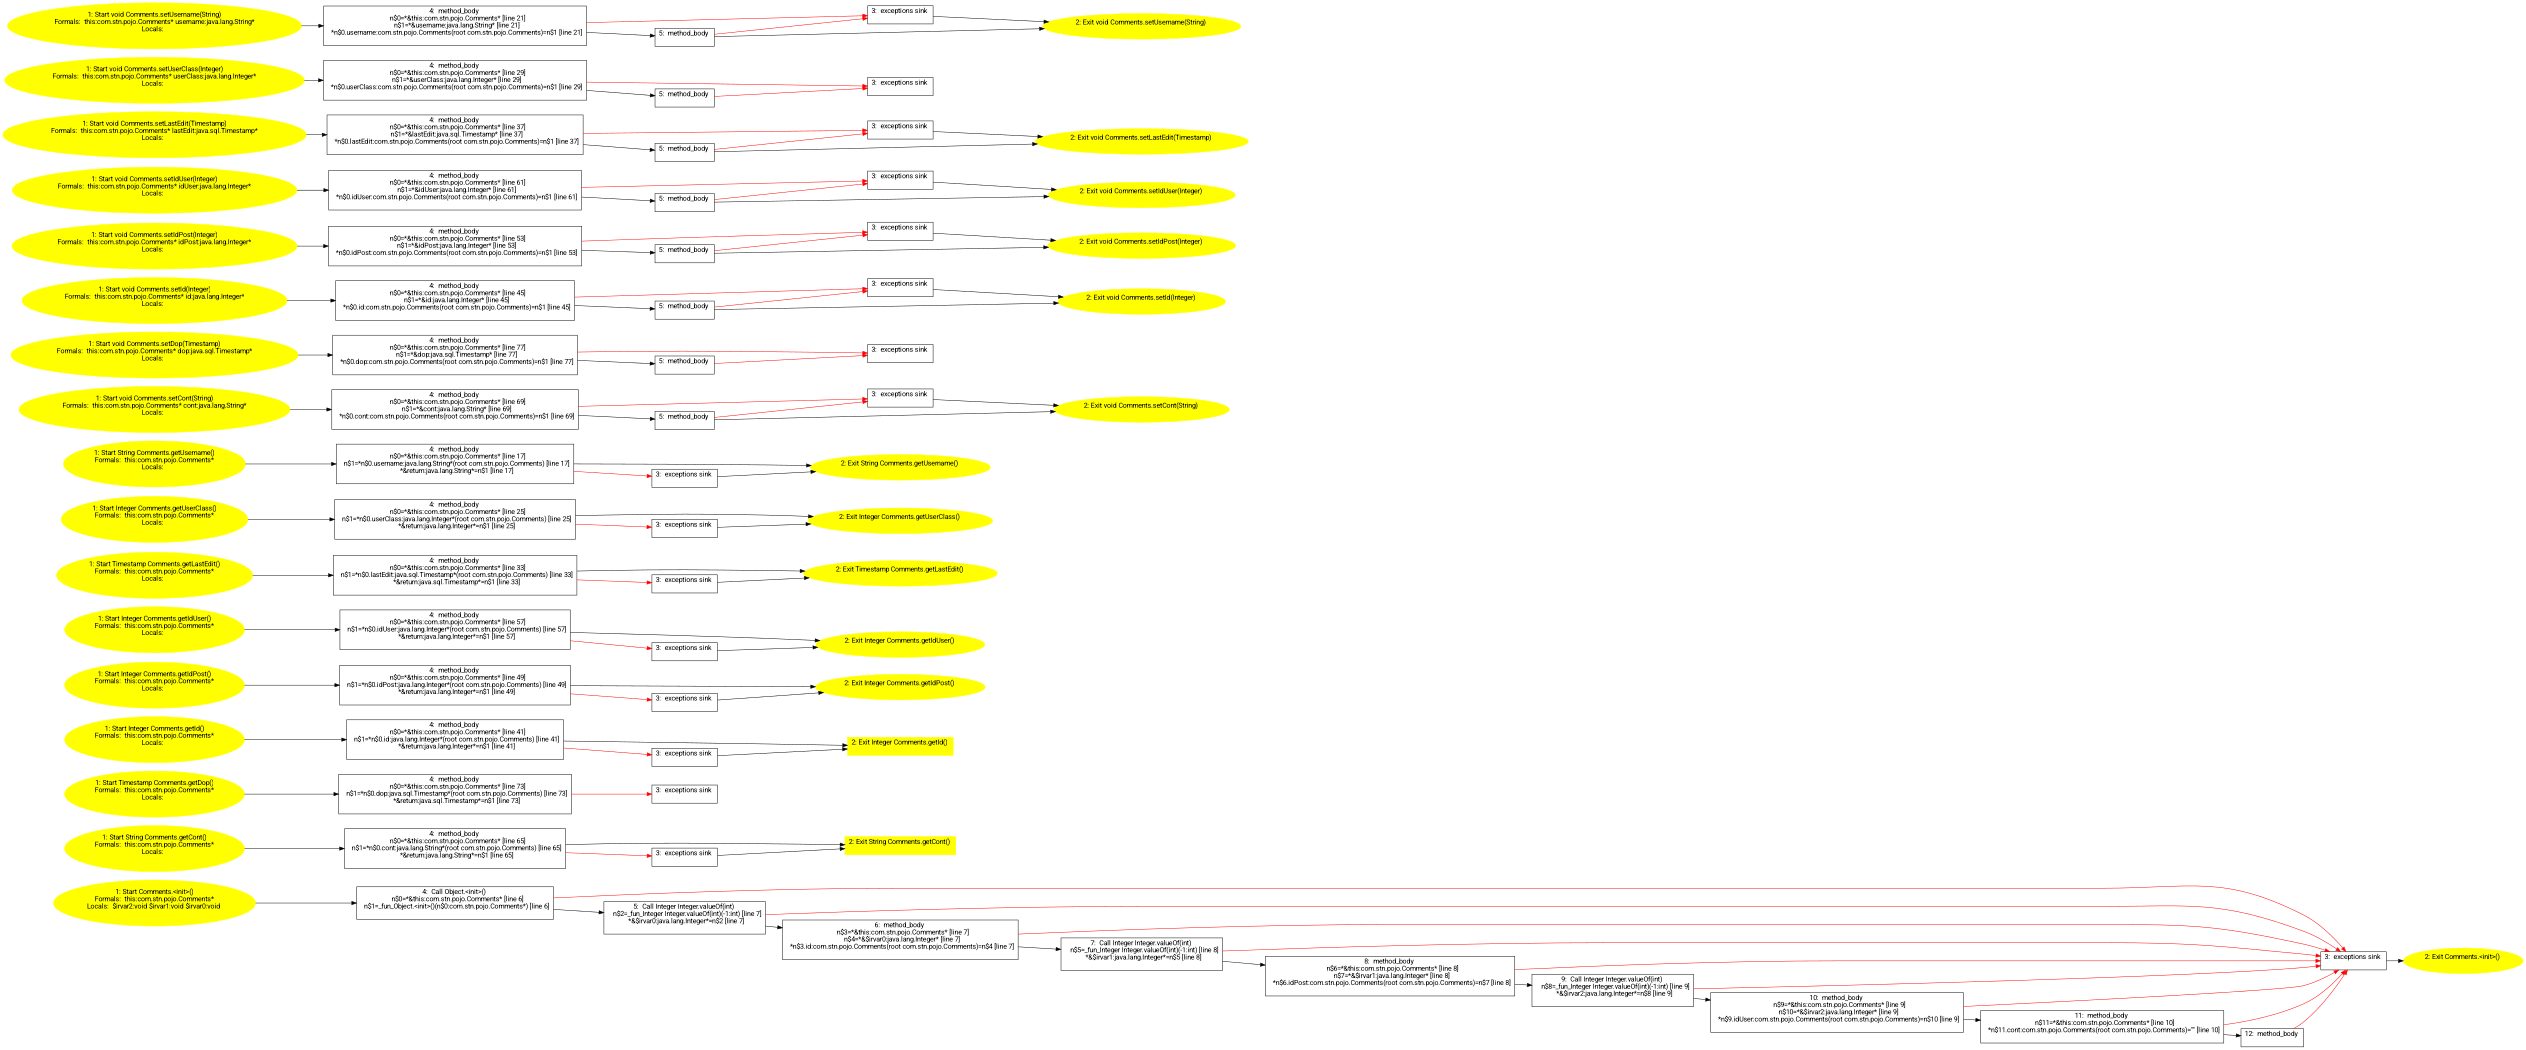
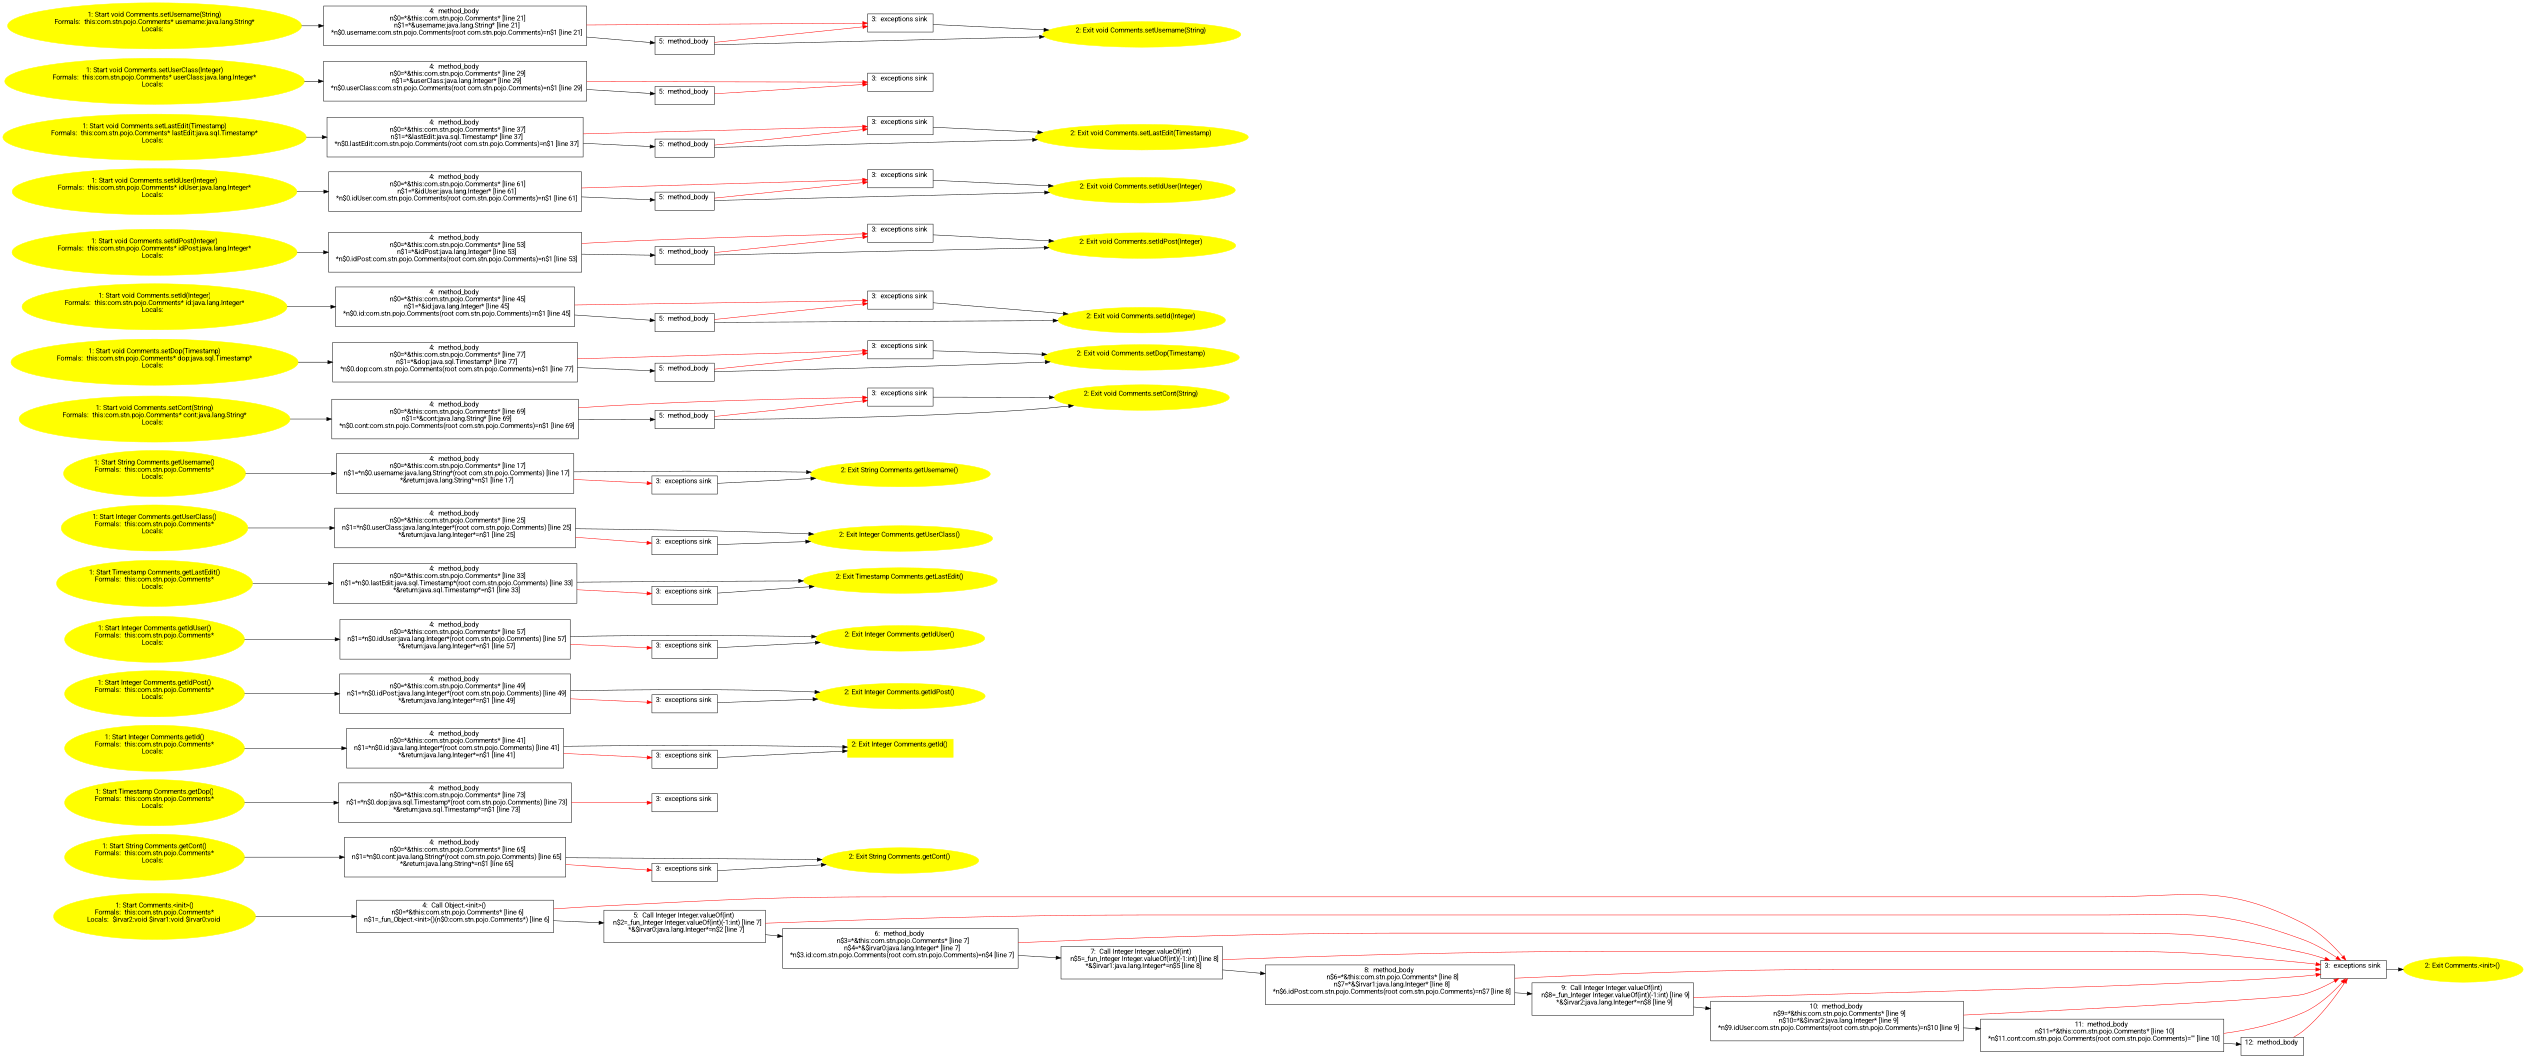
none -> (1142, 357)
(900, 846) -> (900, 861)
